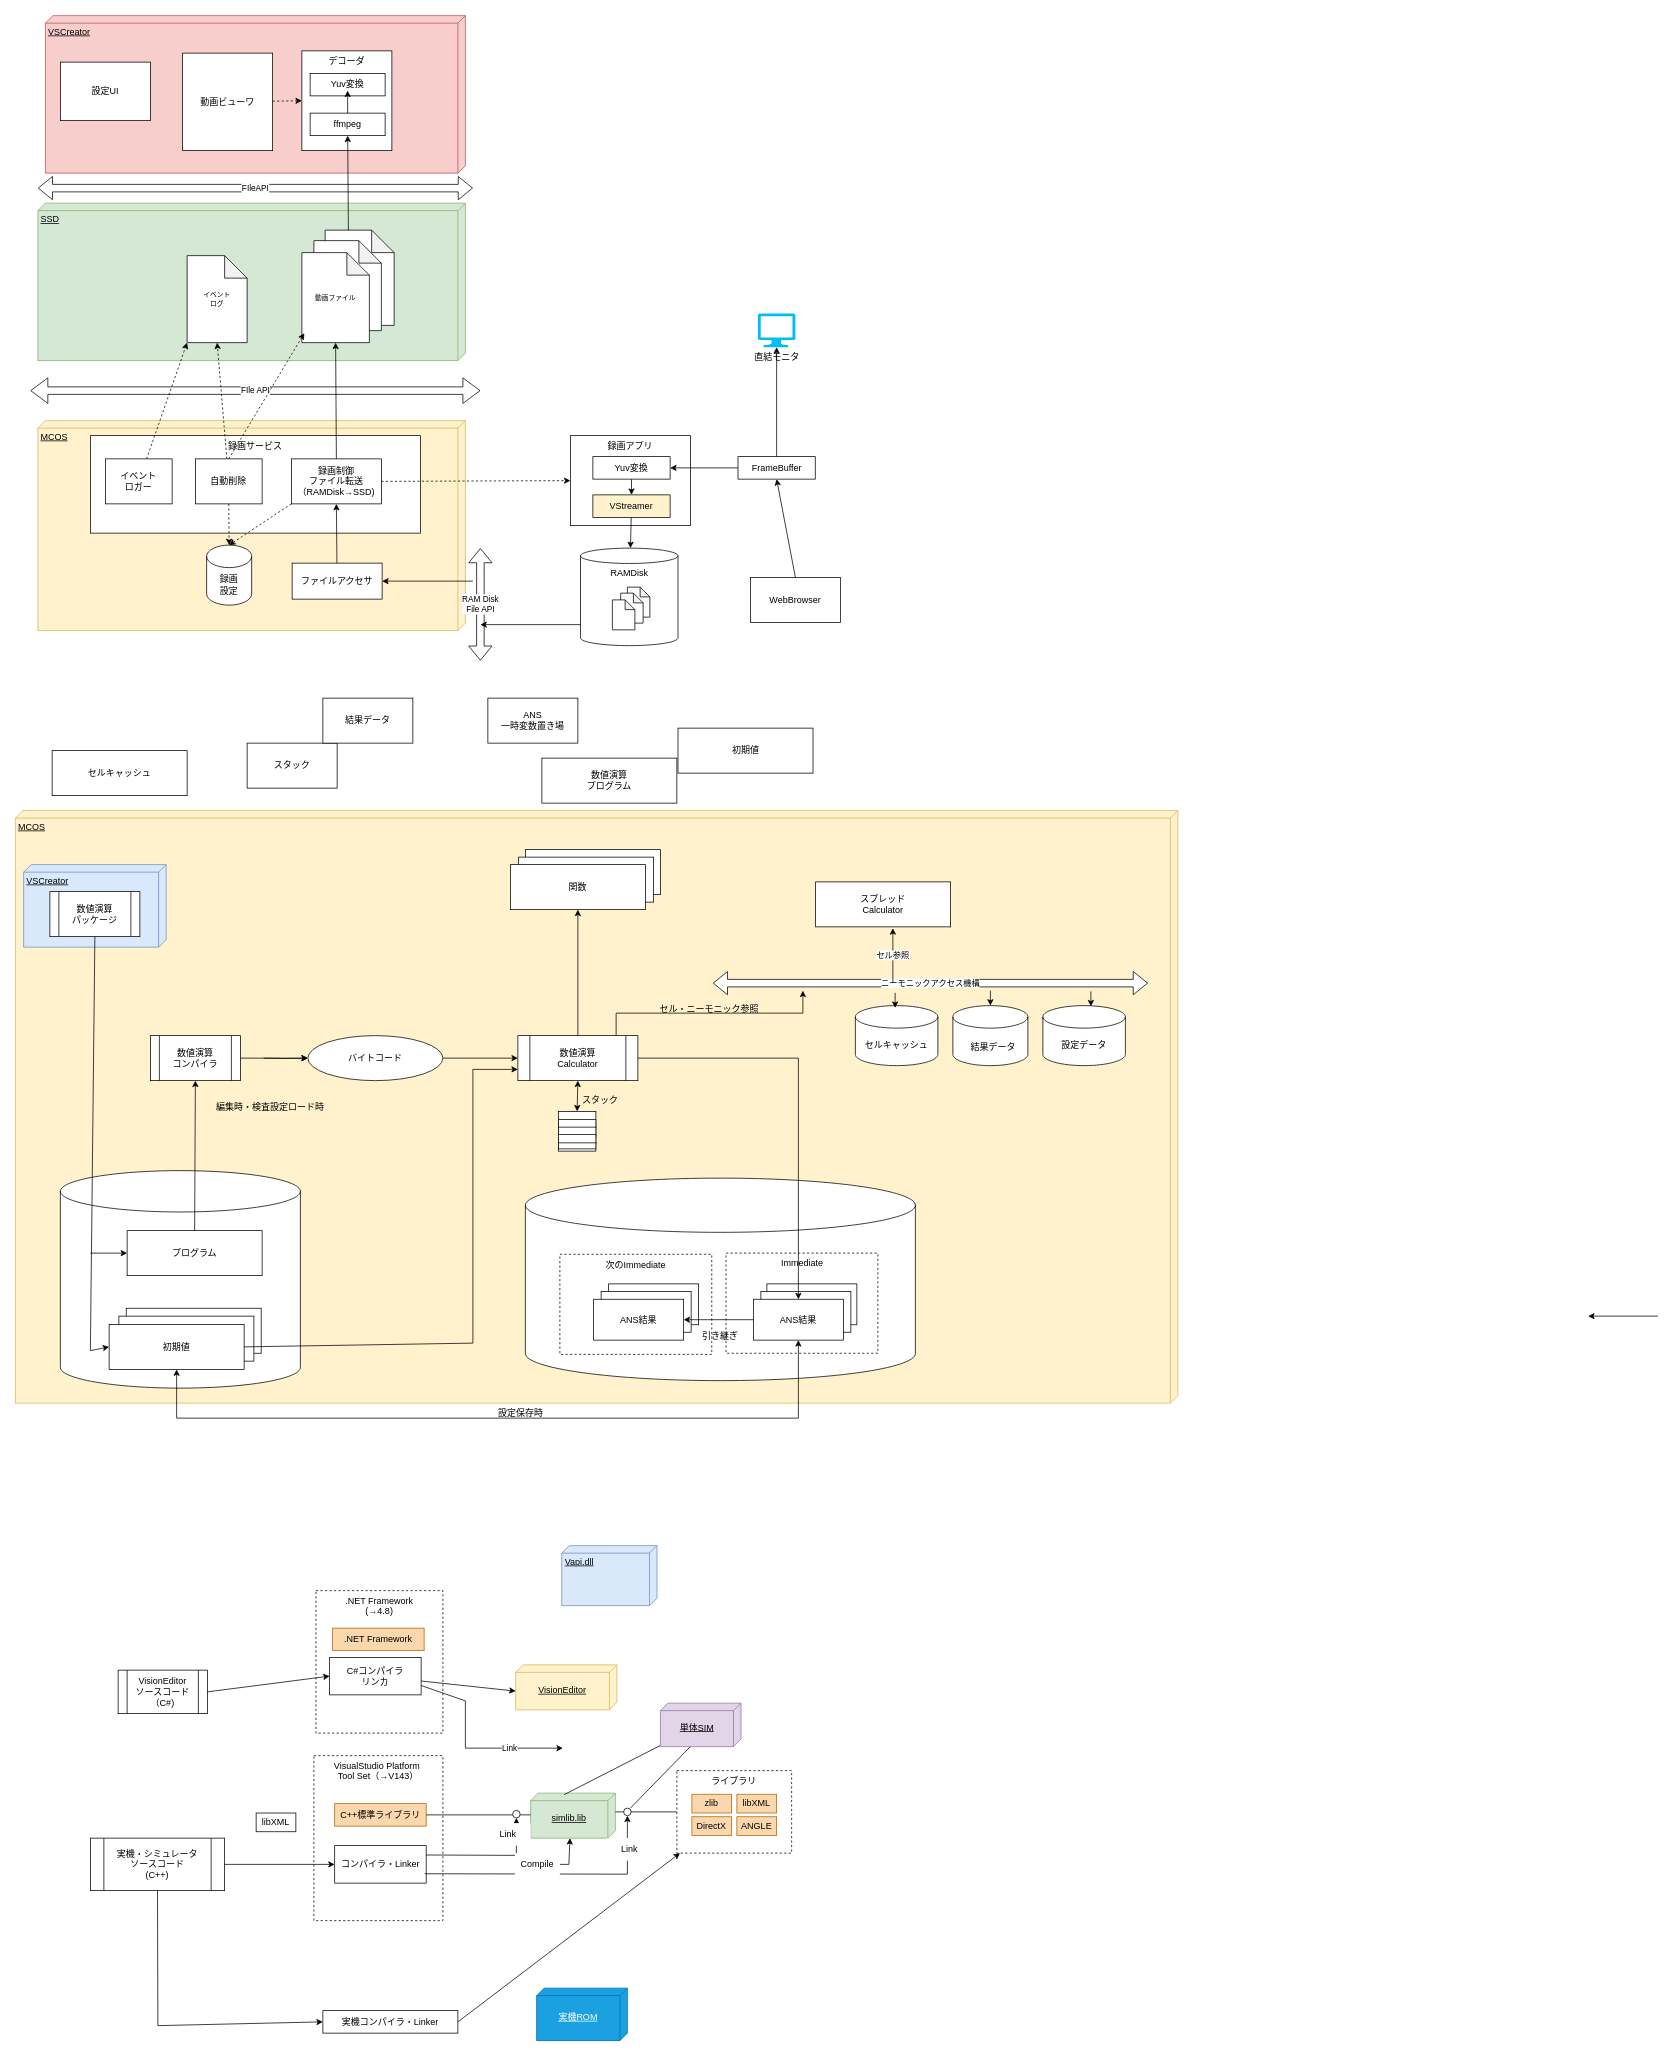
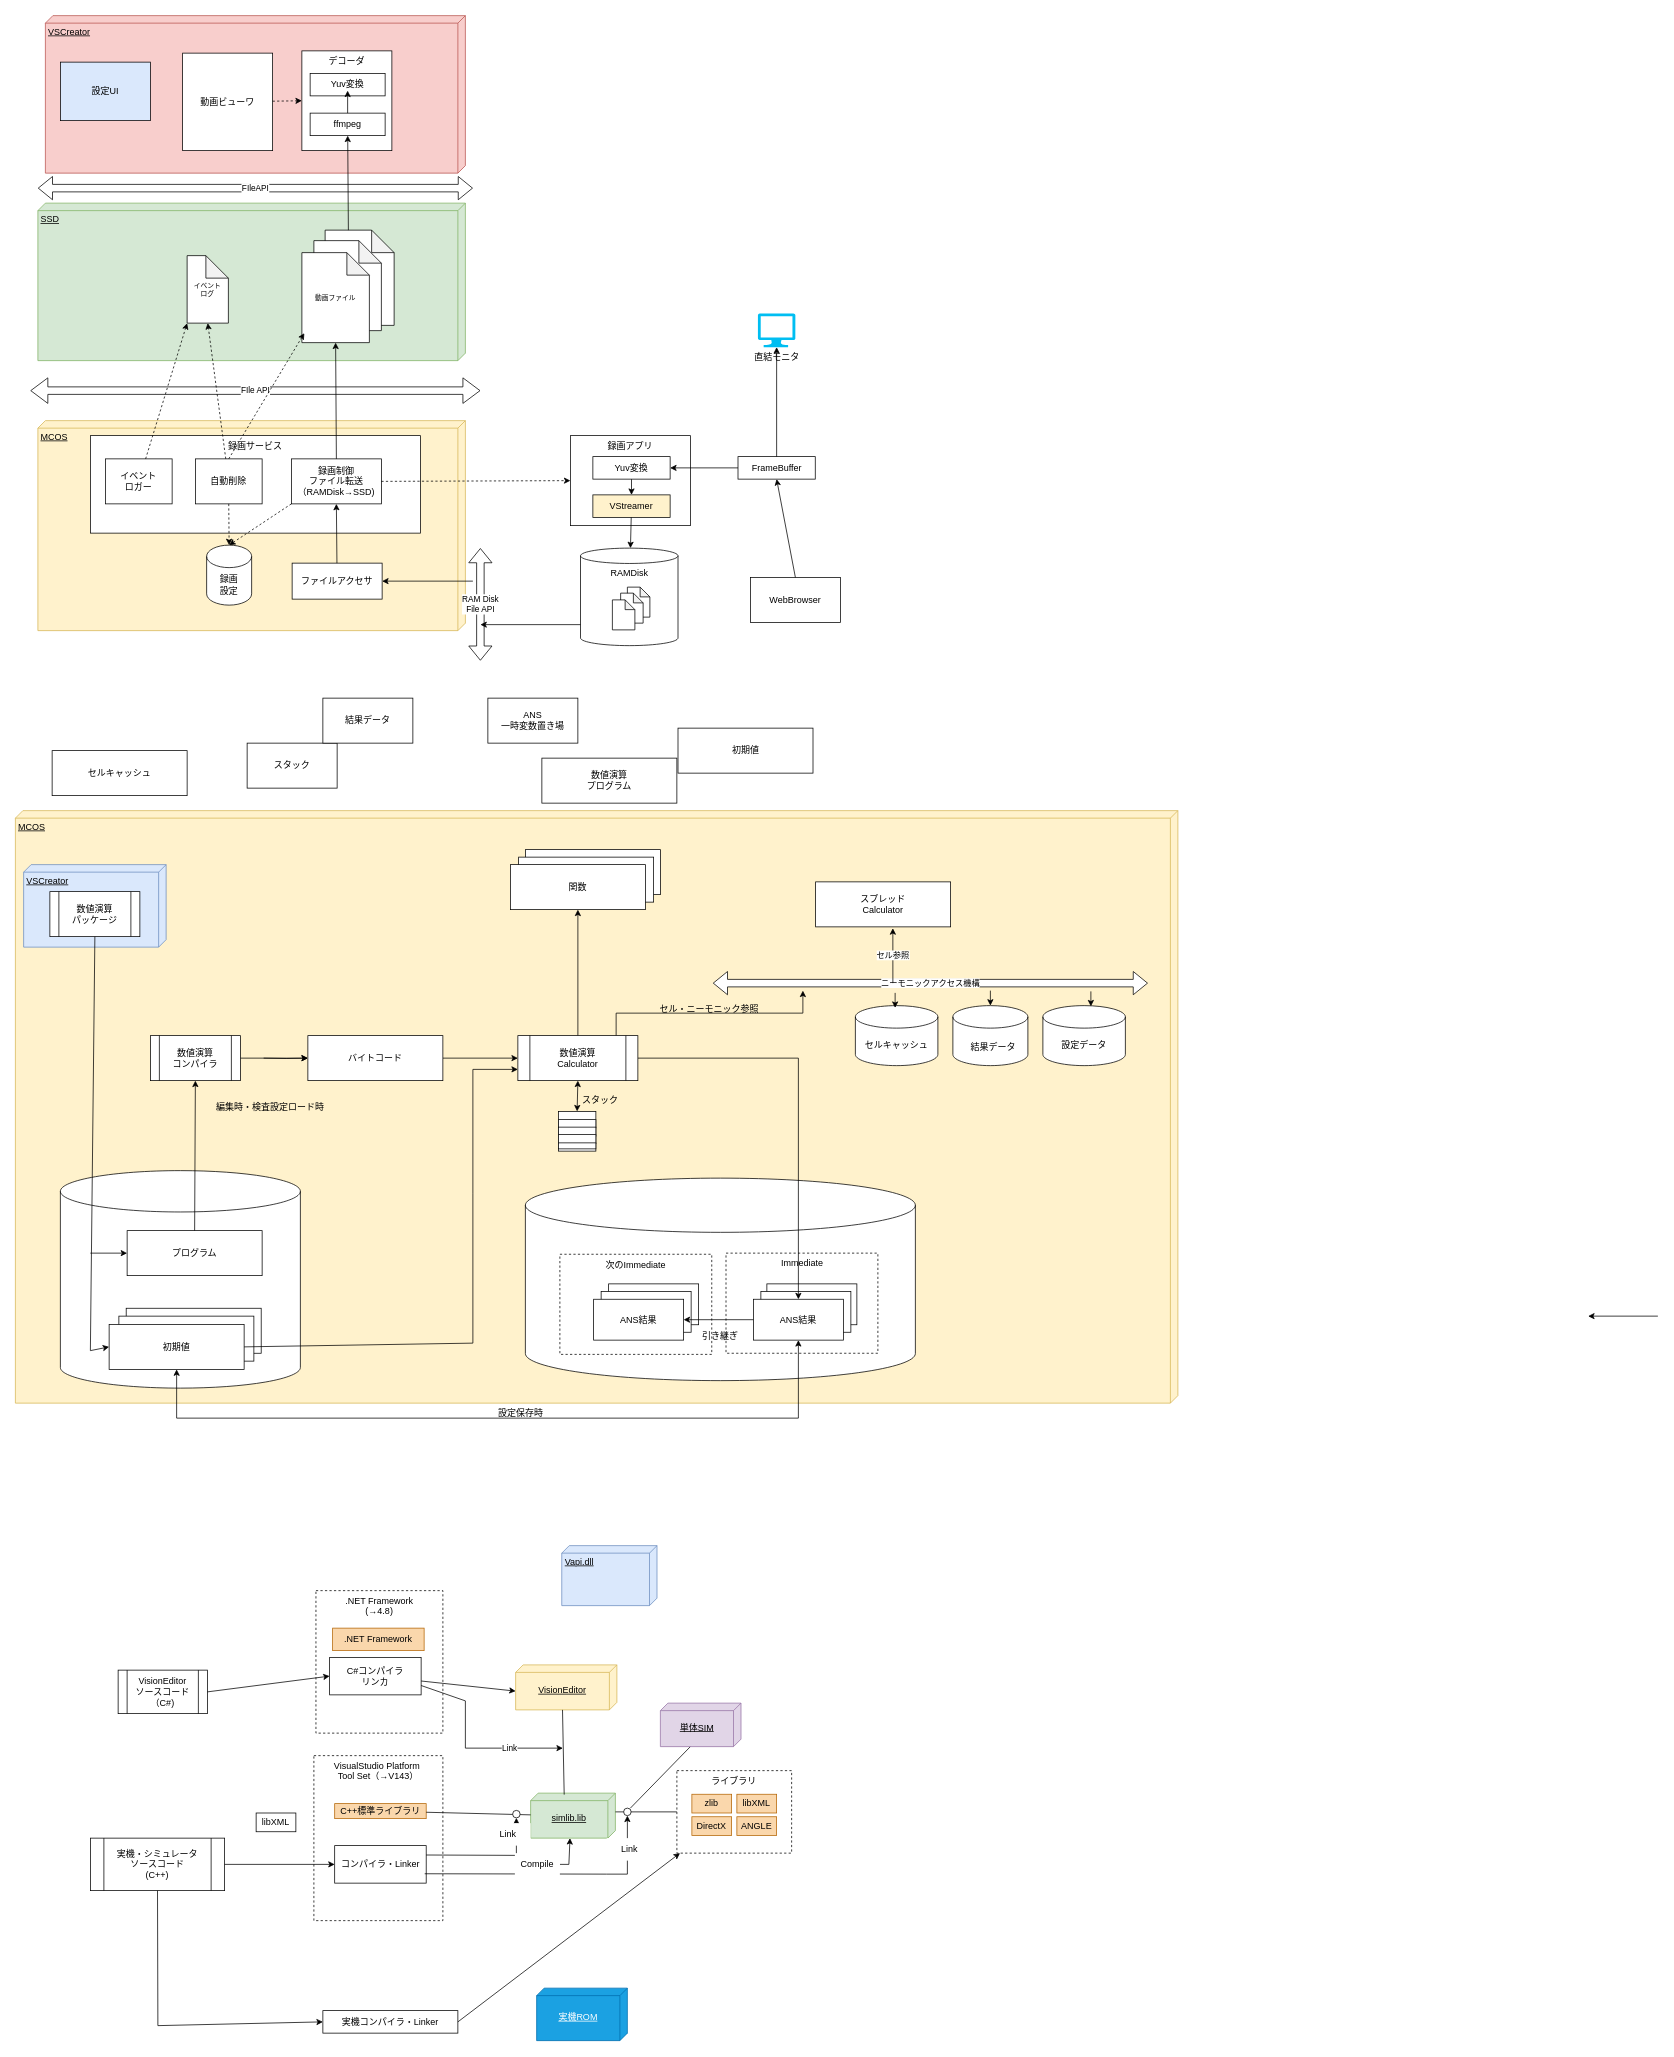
(105, 91) -> (105, 91)
(217, 299) -> (208, 289)
(375, 1058) -> (375, 1058)
(612, 1770) -> (563, 1752)
(380, 1815) -> (380, 1811)
